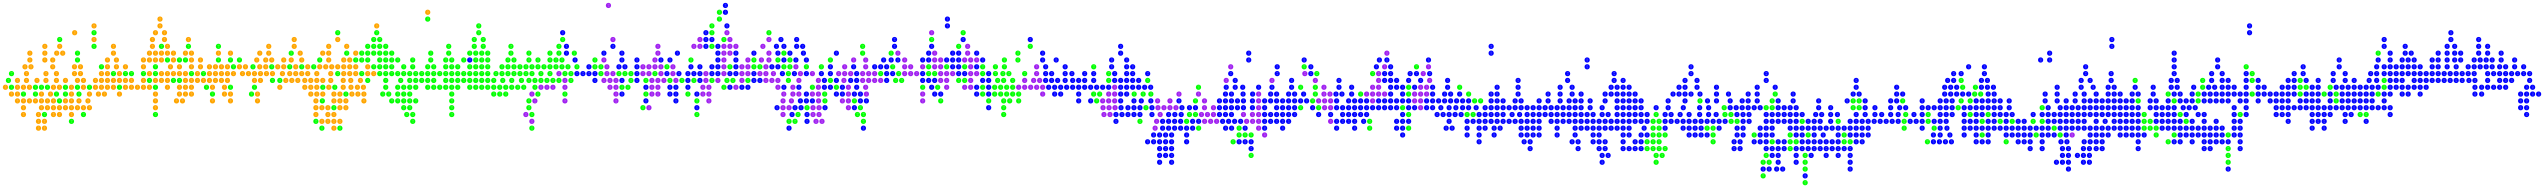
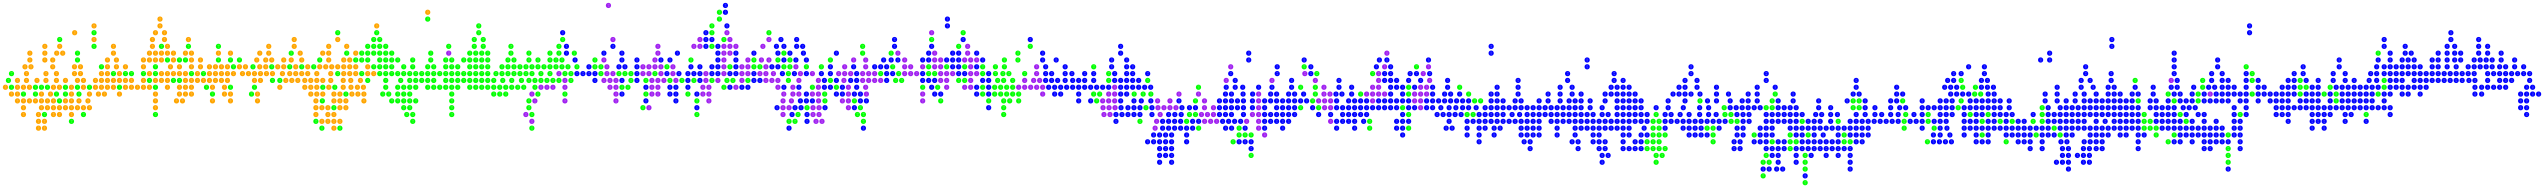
(449, 53) -> (449, 53)
(769, 53) -> none
(470, 60) -> (470, 60)
(2171, 80) -> (2171, 80)
(1945, 94) -> none
(2210, 94) -> (2210, 94)
(1970, 101) -> (1970, 101)
(1243, 115) -> (1243, 115)
(2042, 115) -> (2042, 115)
(2360, 115) -> none
(1253, 121) -> none
(2072, 135) -> (2072, 135)
(2132, 135) -> none
